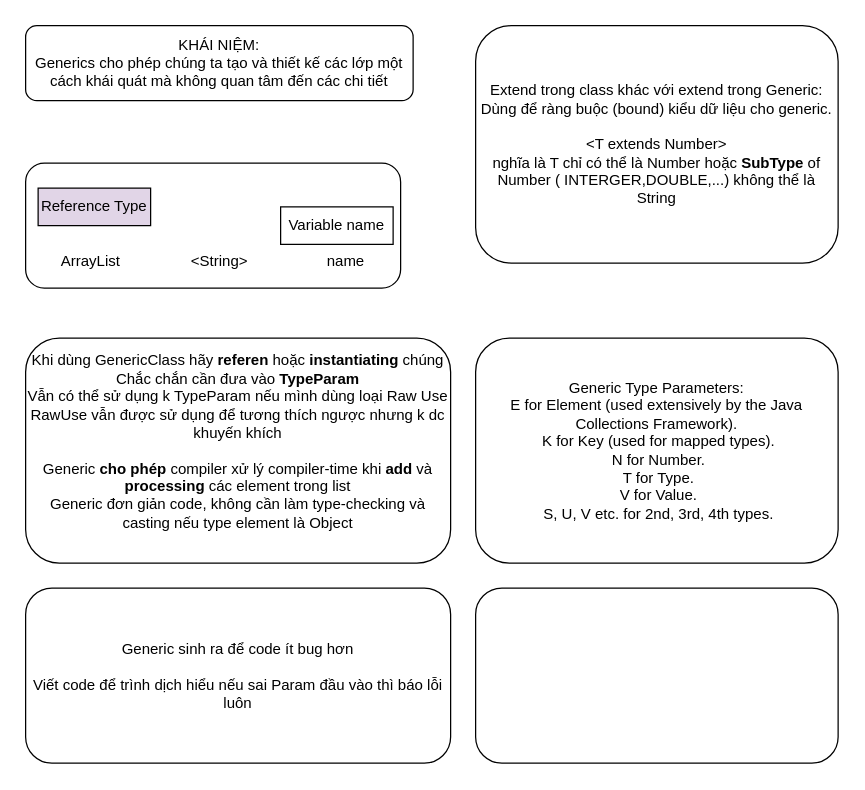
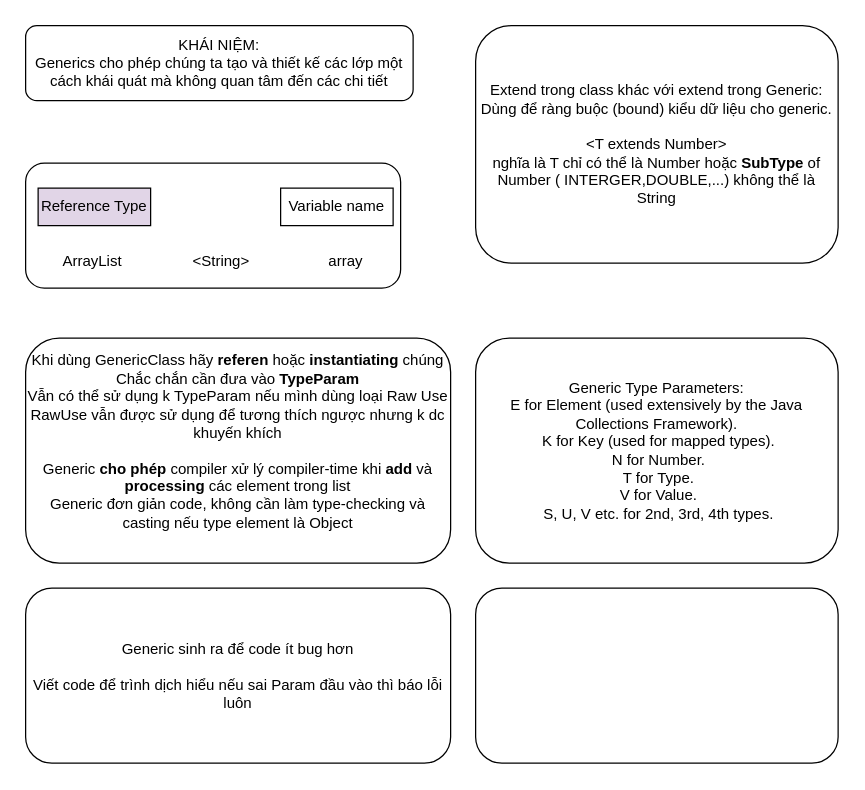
(213, 226) -> (213, 226)
(337, 226) -> (337, 207)
